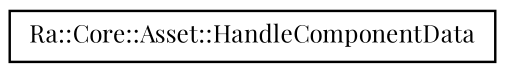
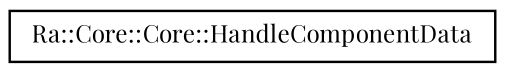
(252, 36) -> (252, 36)
